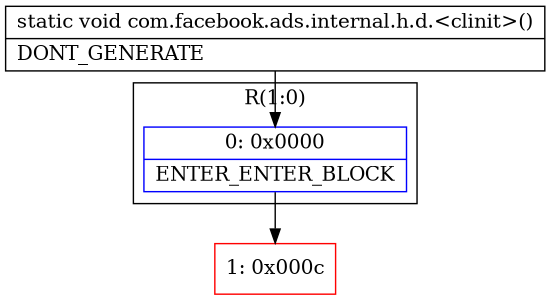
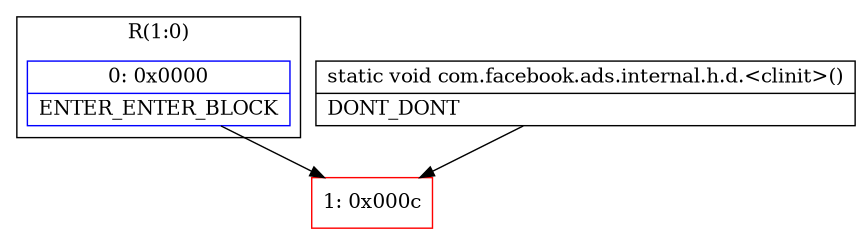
(111, 54) -> (393, 109)
(275, 92) -> (478, 149)
